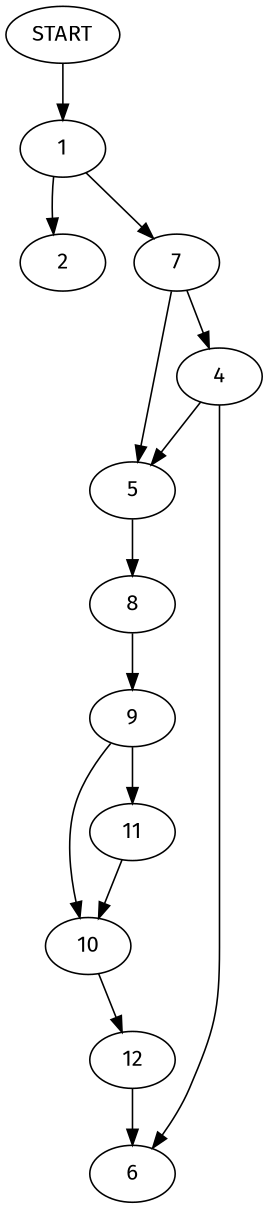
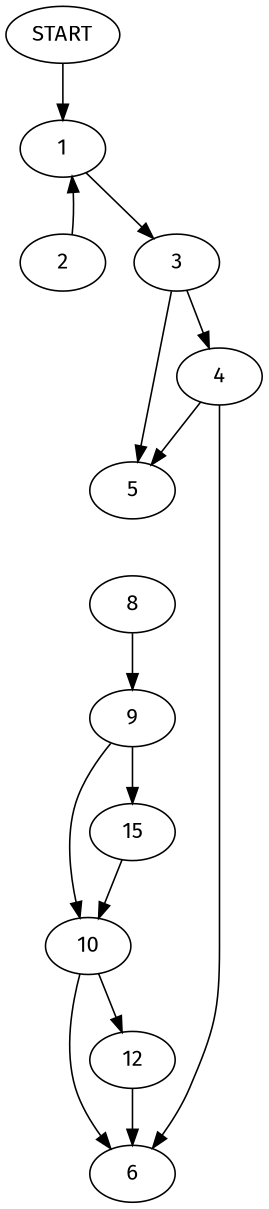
(52, 197) -> (73, 213)
(177, 263) -> (177, 263)
(132, 540) -> none
(132, 832) -> (132, 832)
none -> (70, 1058)
